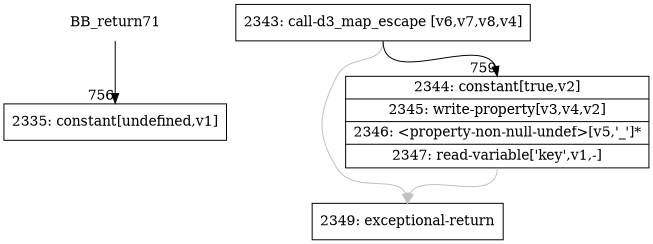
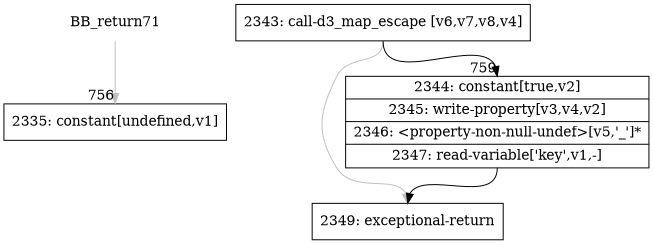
(115, 67) -> (115, 67)
(457, 186) -> (457, 186)
